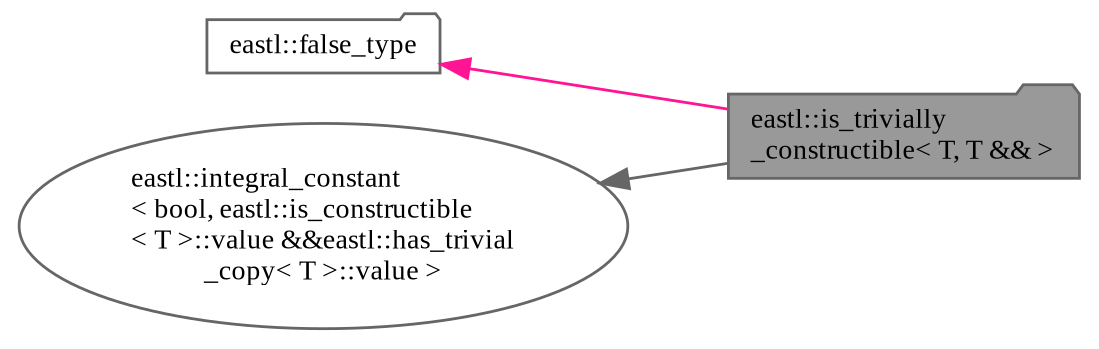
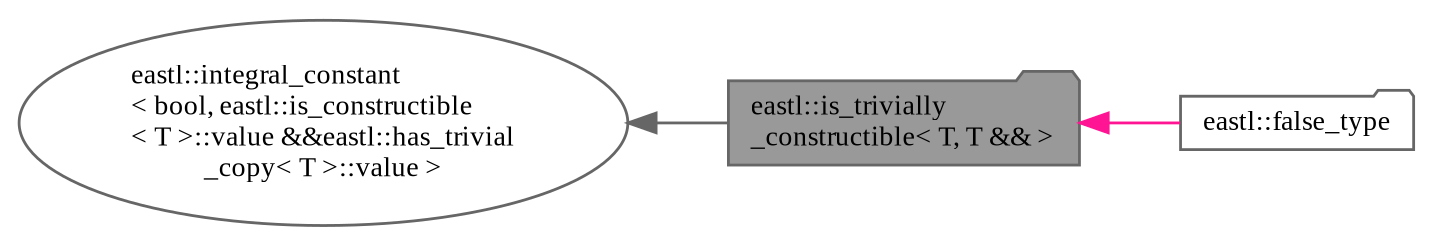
(598, 89) -> (1144, 123)
